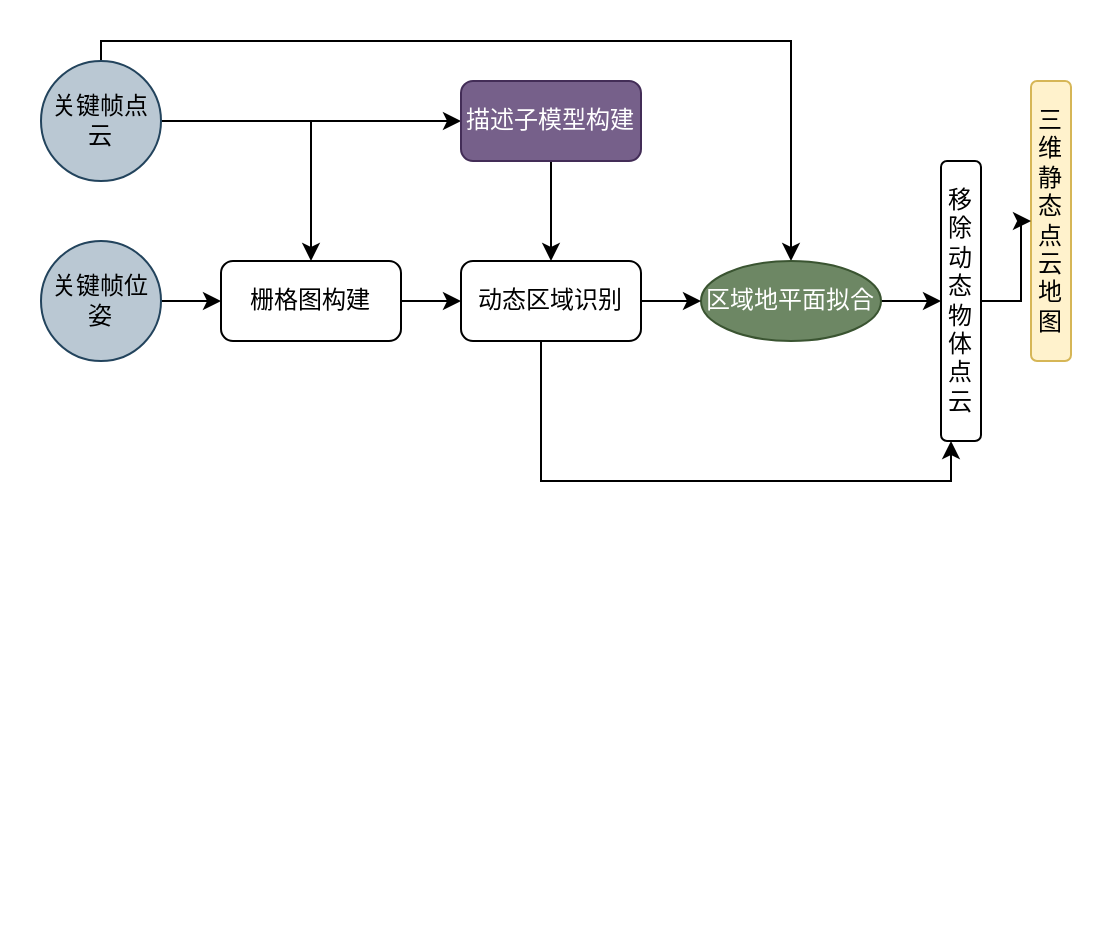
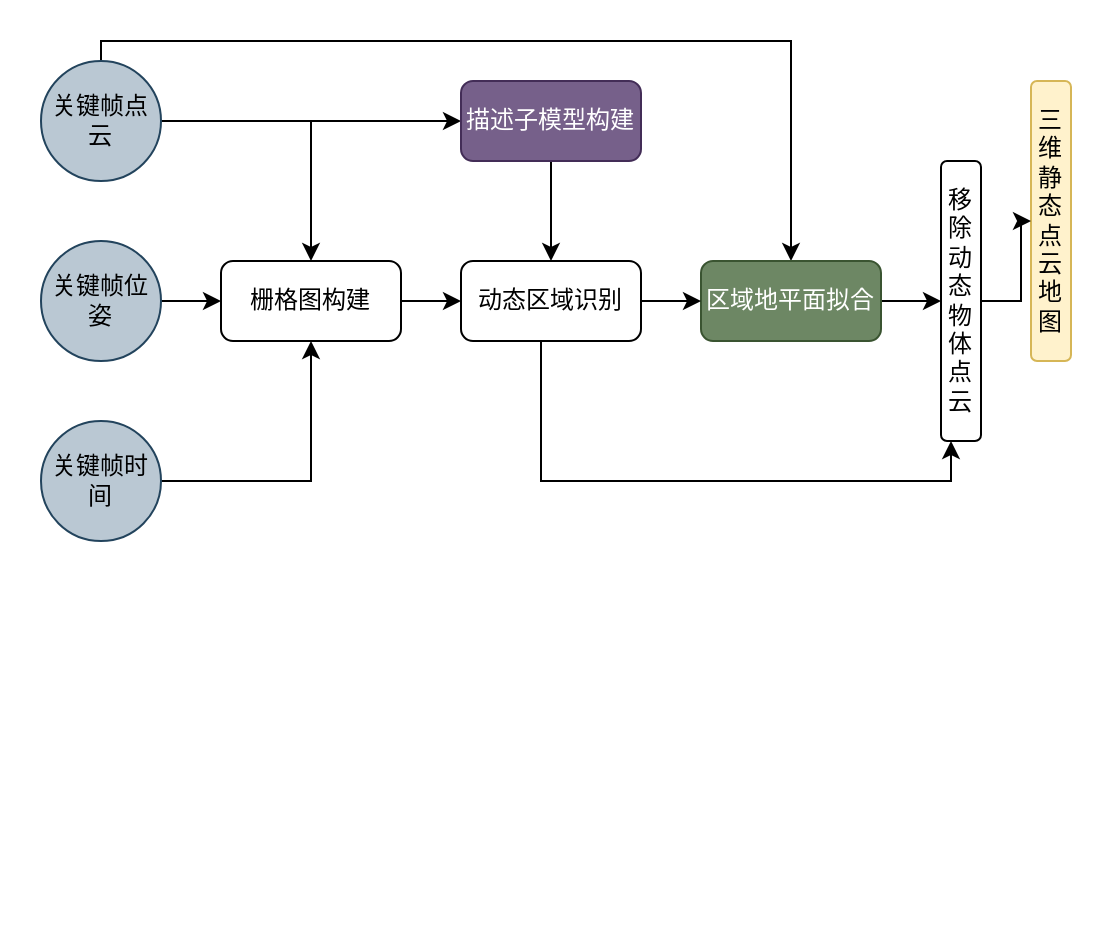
(791, 301) -> (791, 301)
none -> (101, 481)
none -> (299, 481)
